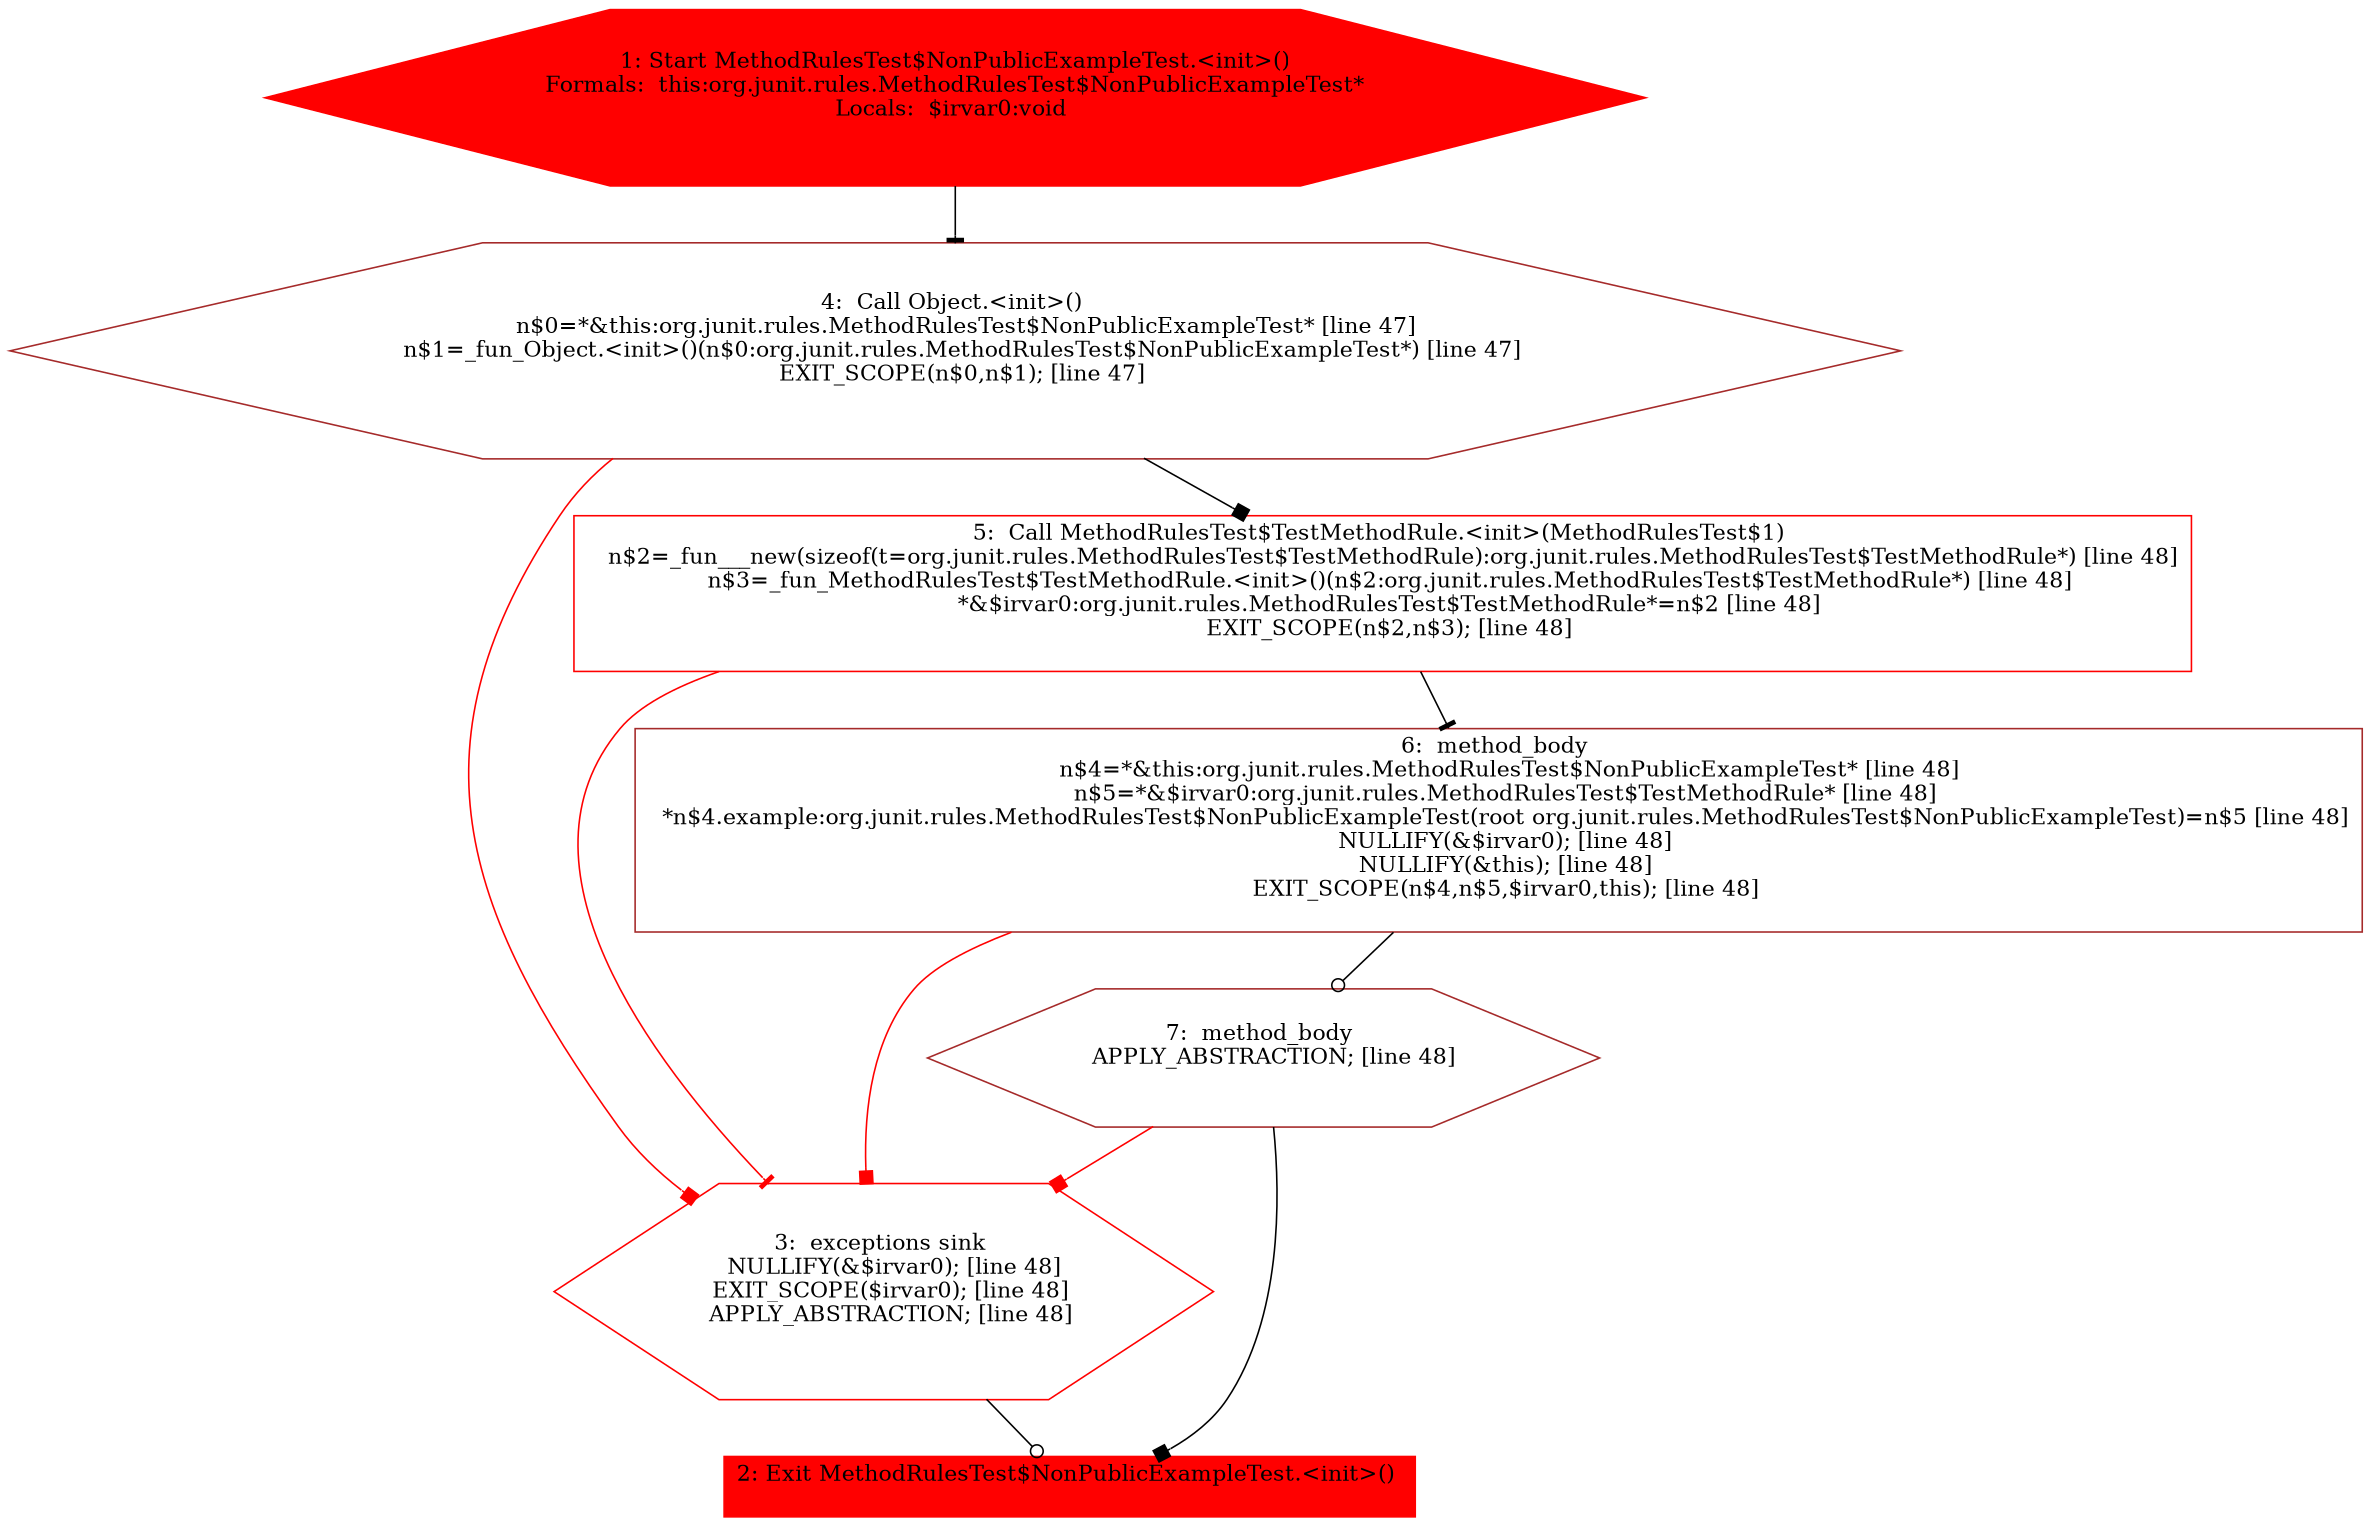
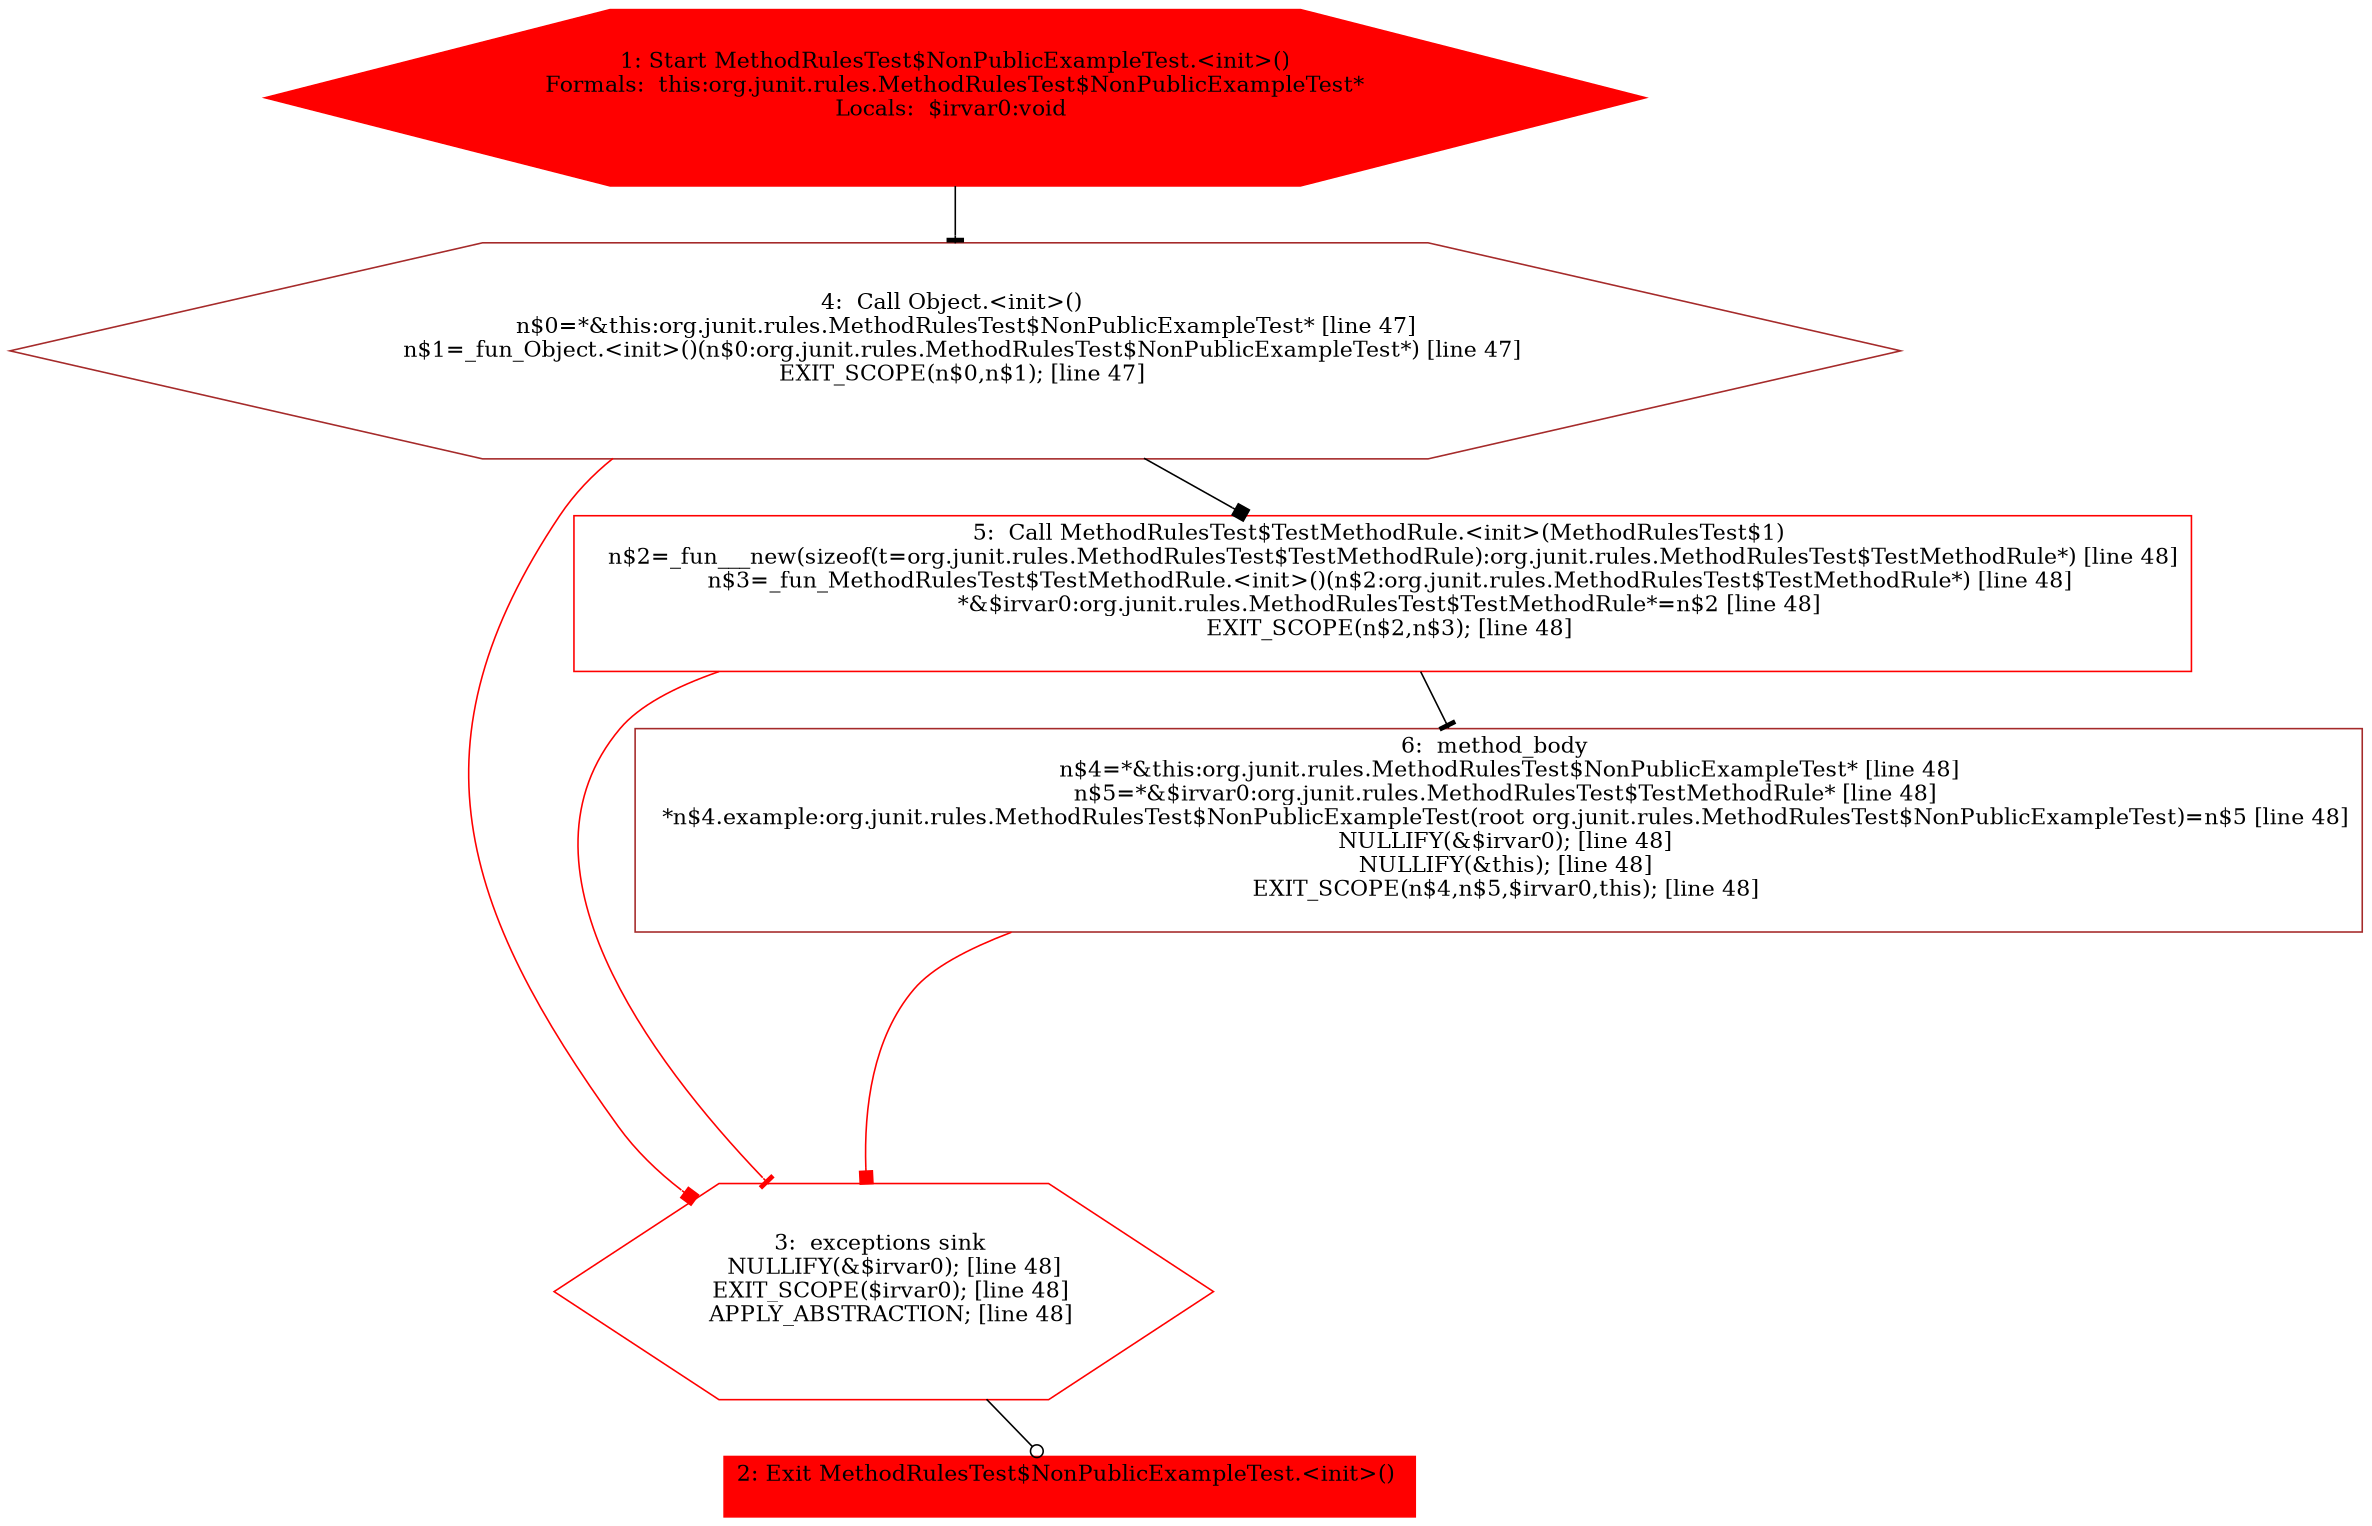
(1264, 1058) -> none
